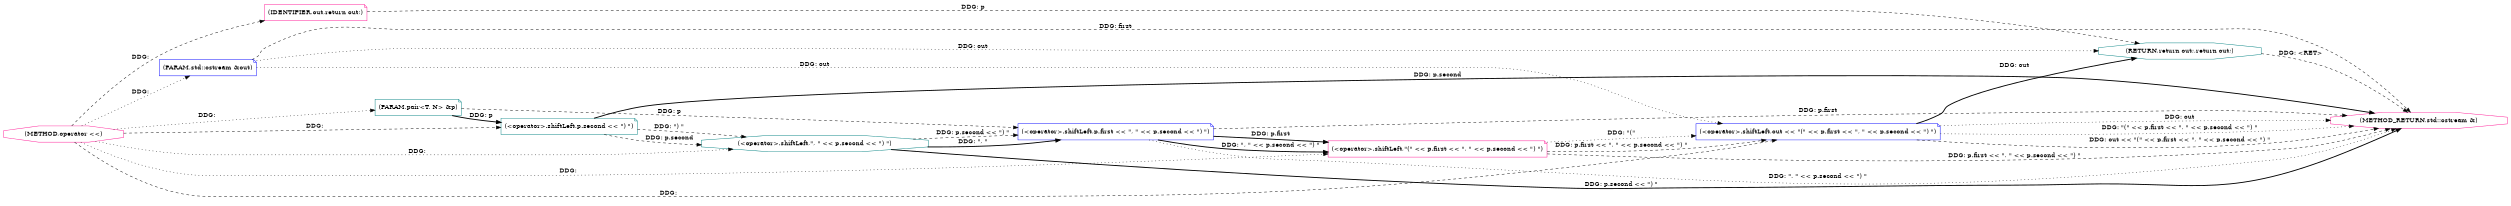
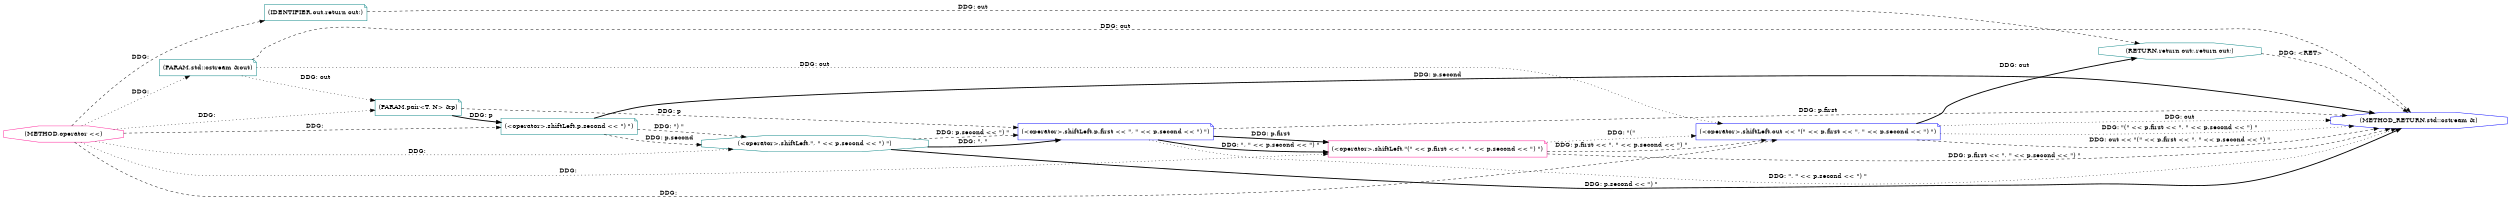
(973, 7) -> (973, 7)
(316, 13) -> (316, 13)
(1116, 26) -> (1116, 26)
(1175, 50) -> (306, 89)
(208, 68) -> (208, 68)
(2419, 121) -> (2419, 121)
